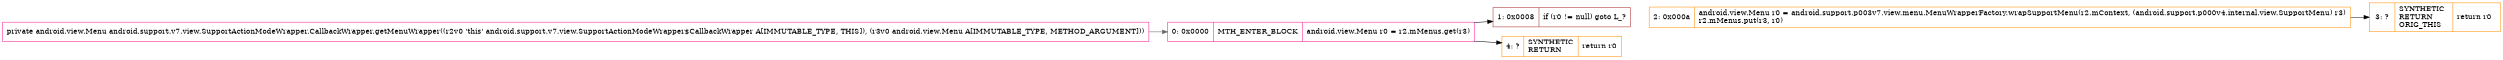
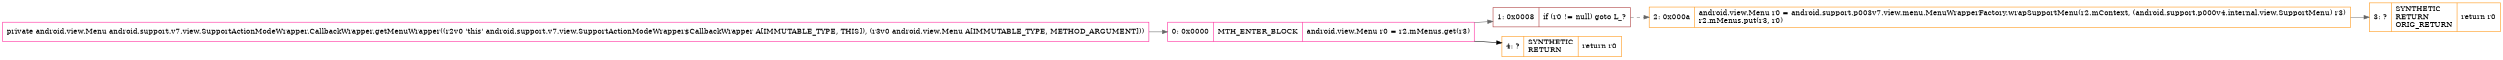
none -> (1637, 17)
(2357, 17) -> (2357, 17)
(1481, 22) -> (1481, 22)
(2420, 25) -> (2424, 25)
